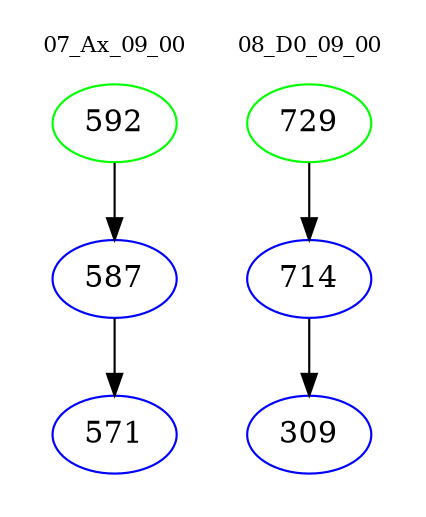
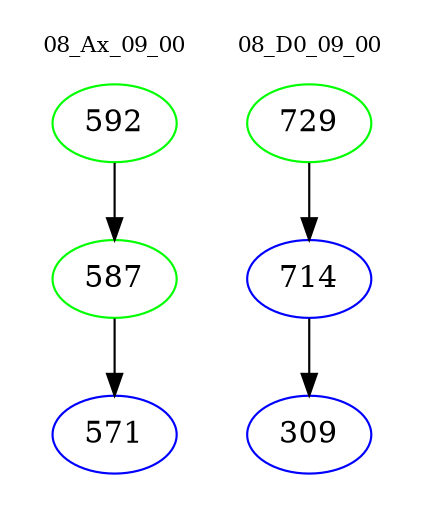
(115, 46) -> (115, 46)
(115, 279) -> (115, 279)
